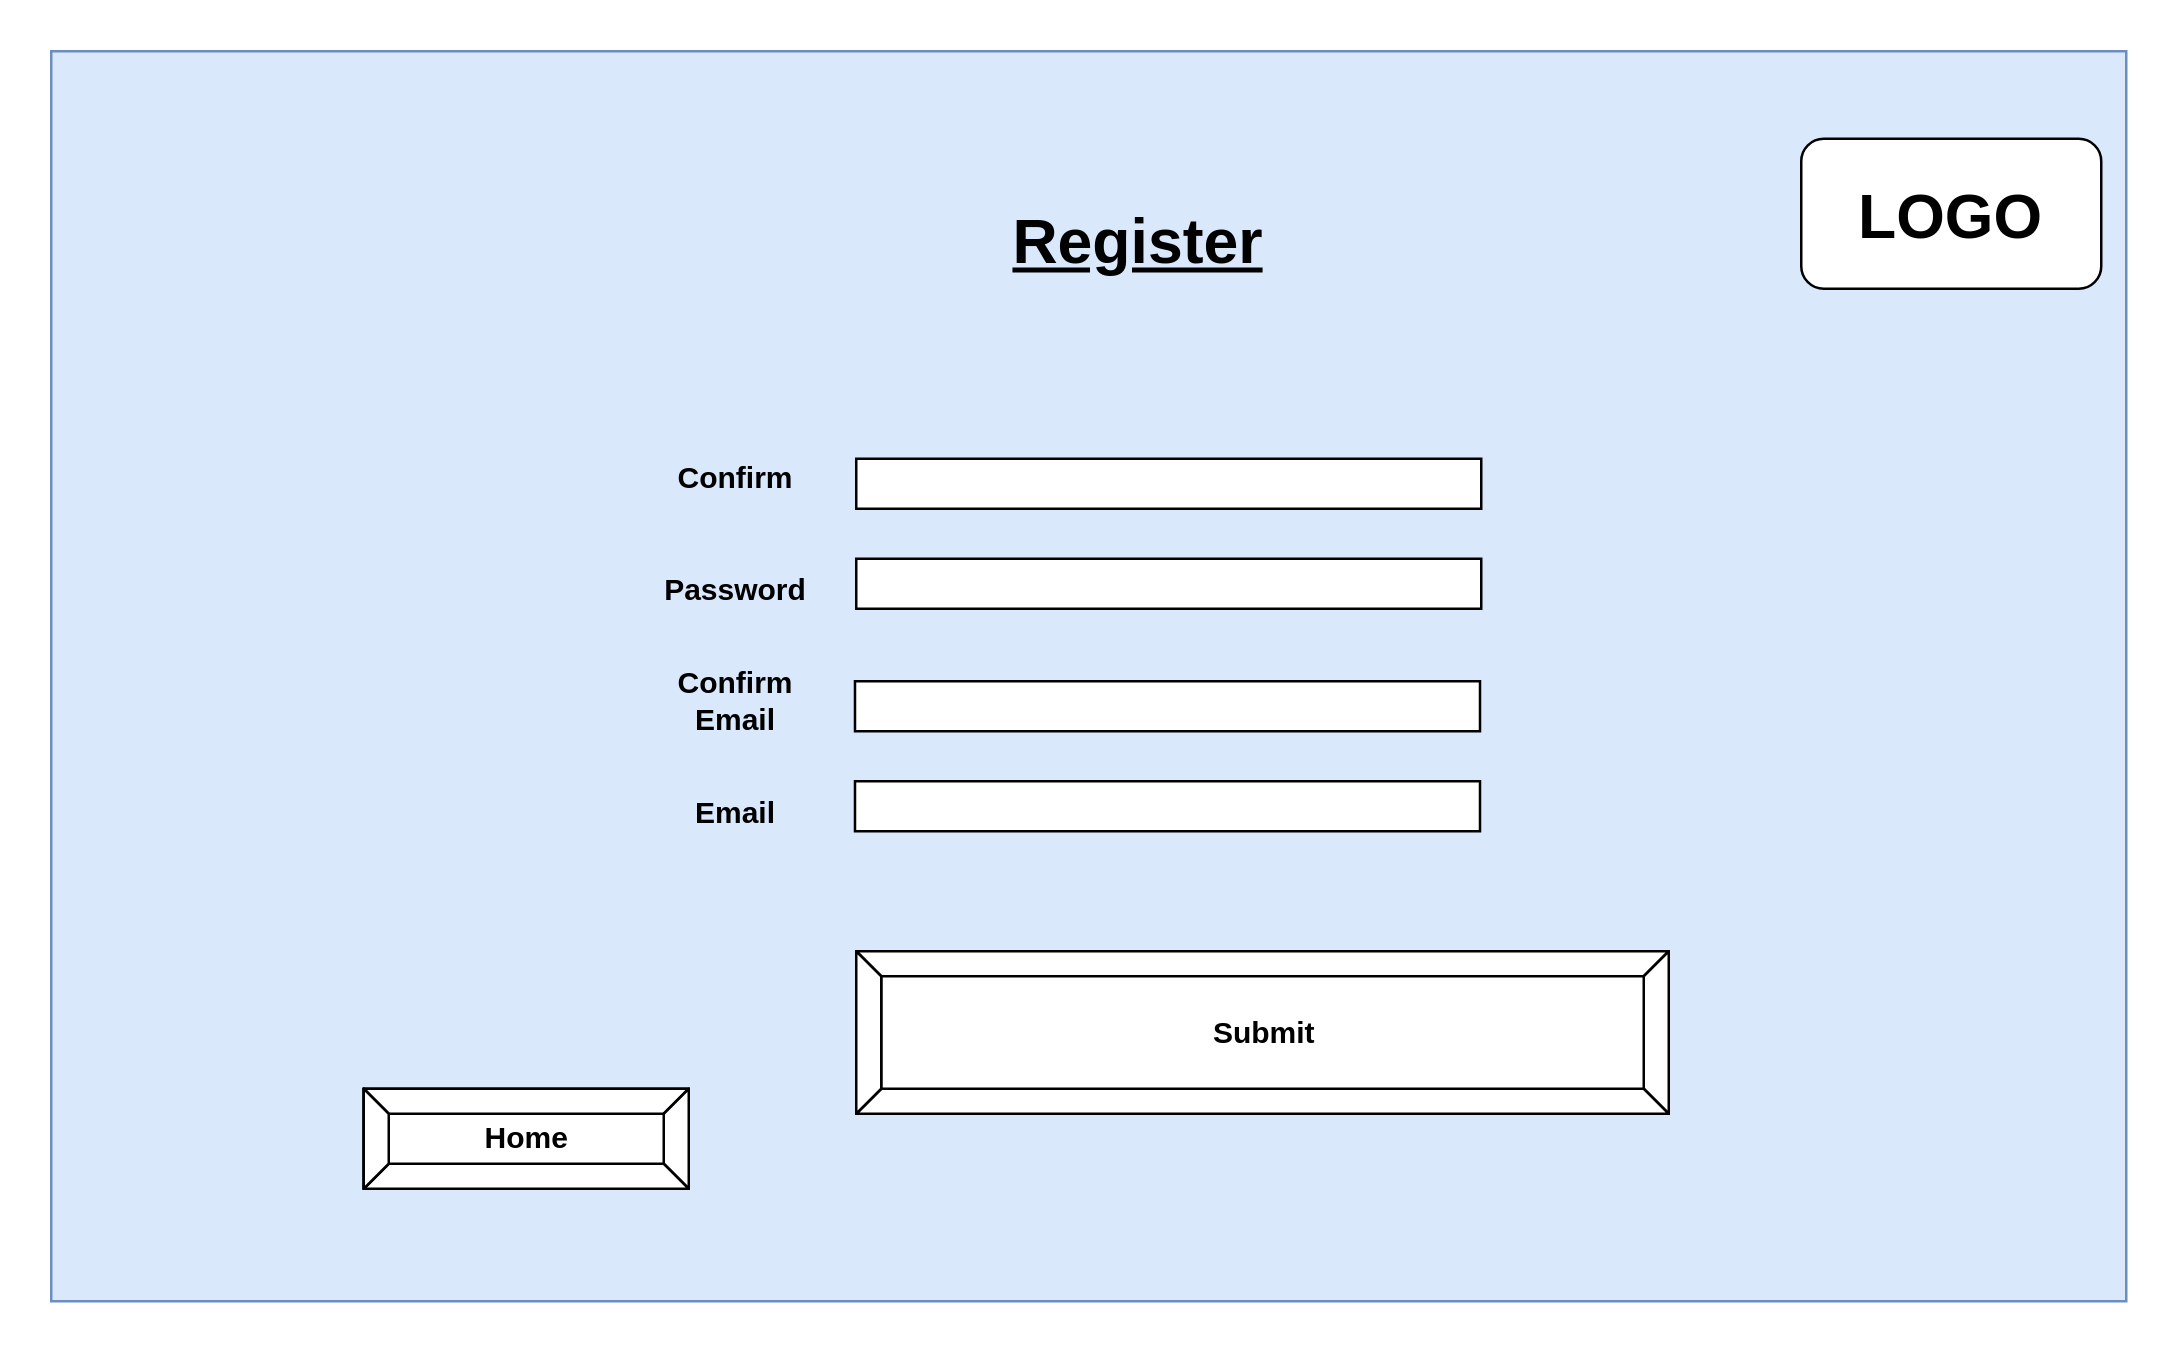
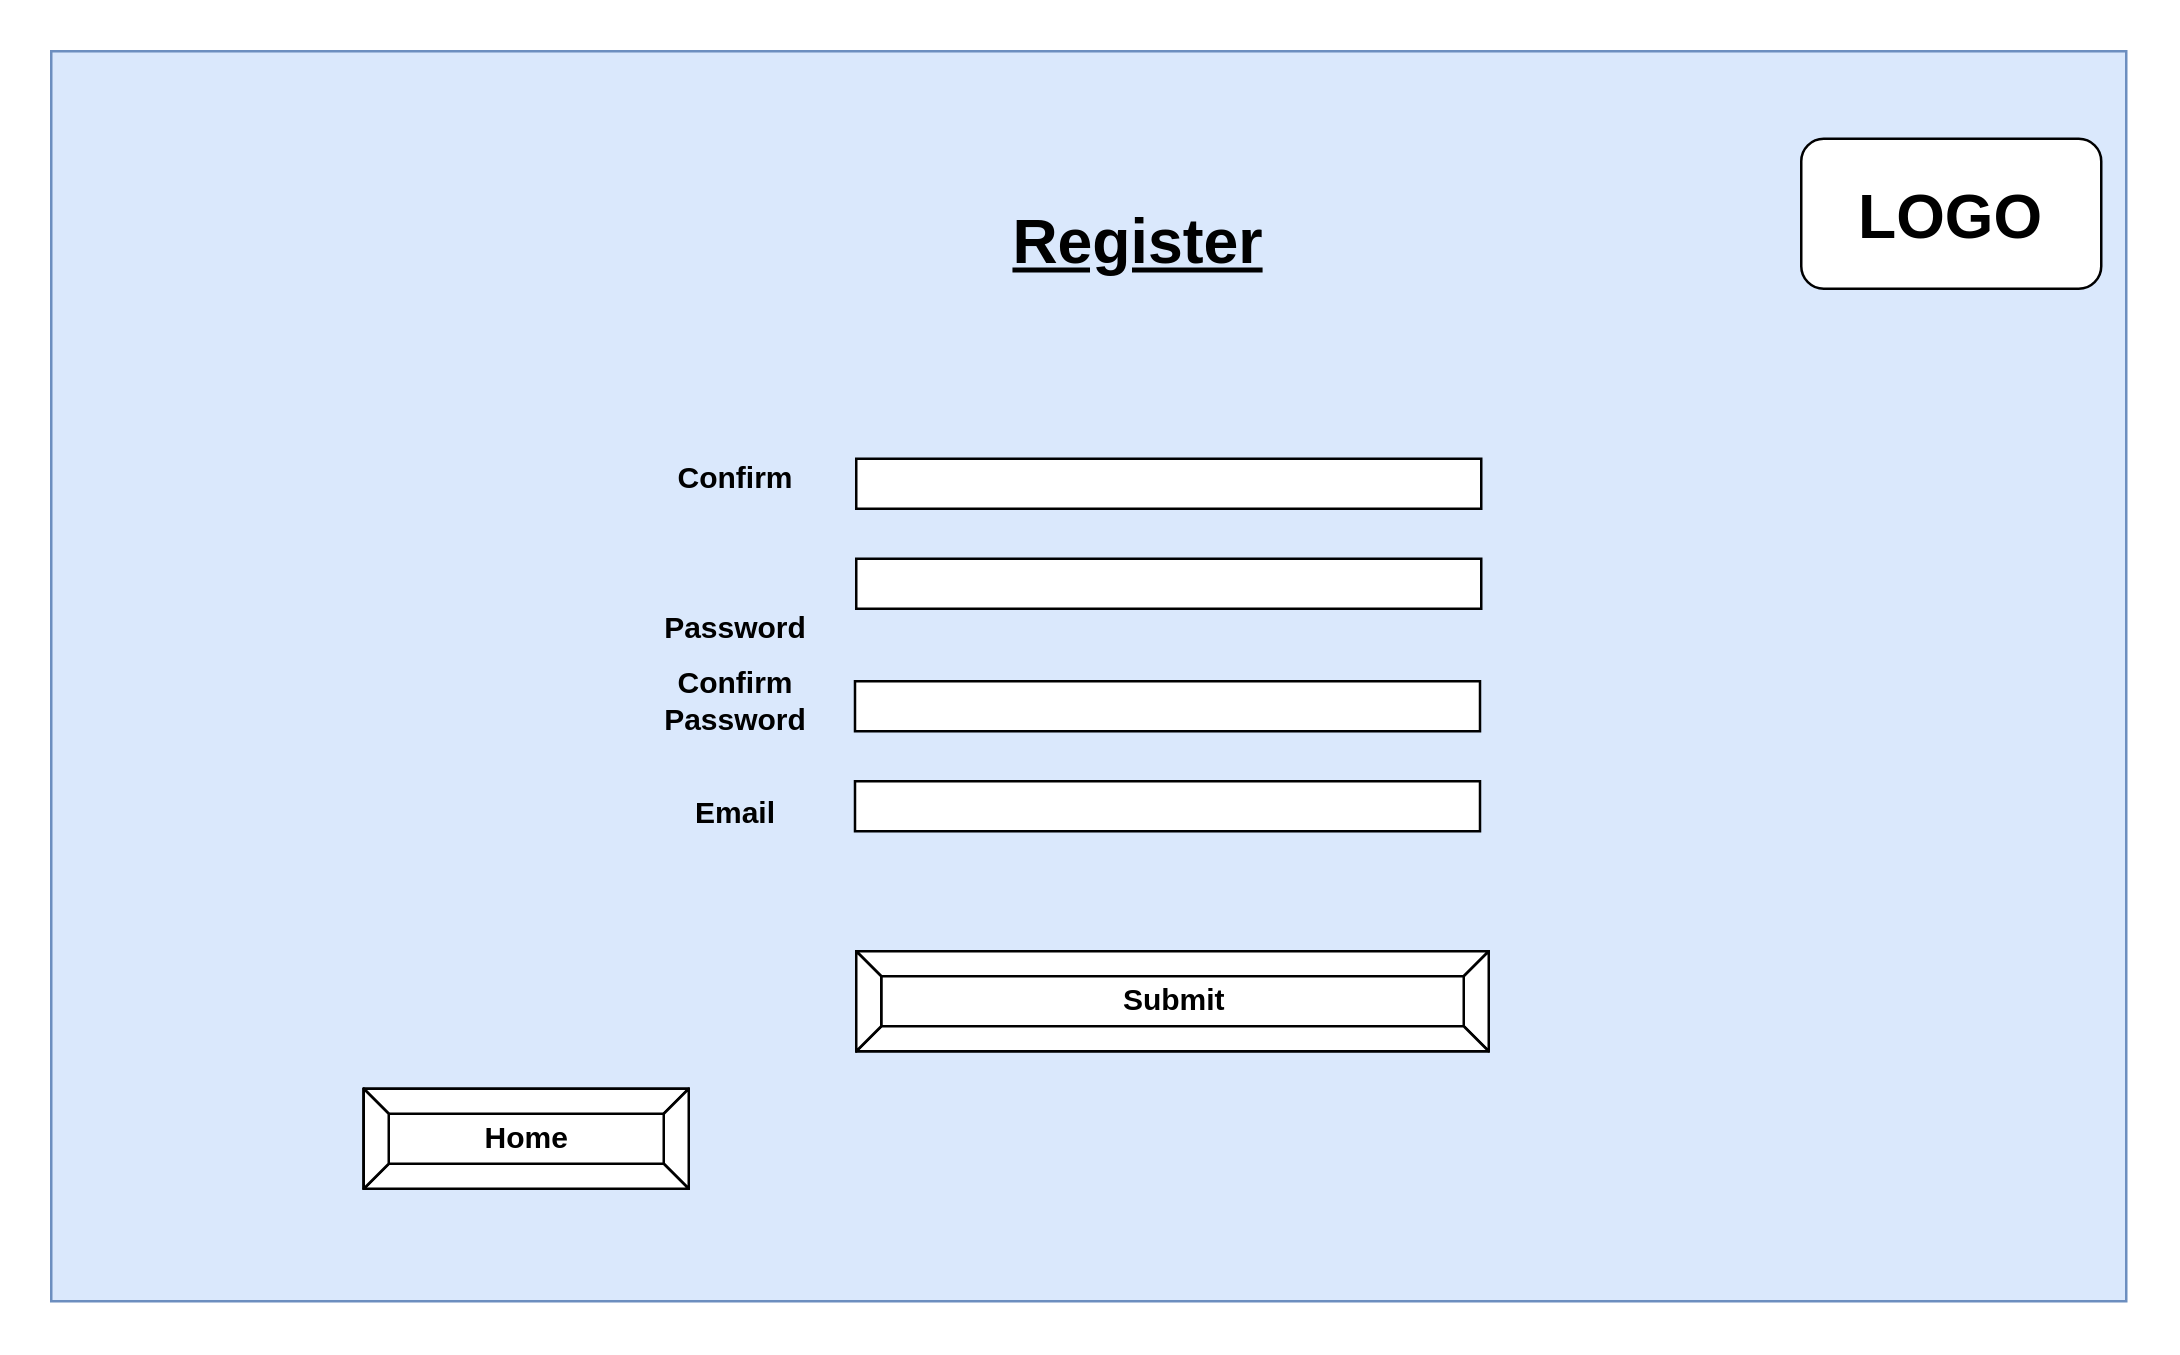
(736, 590) -> (736, 628)
(736, 701) -> (736, 701)
(1263, 1033) -> (1173, 1001)
